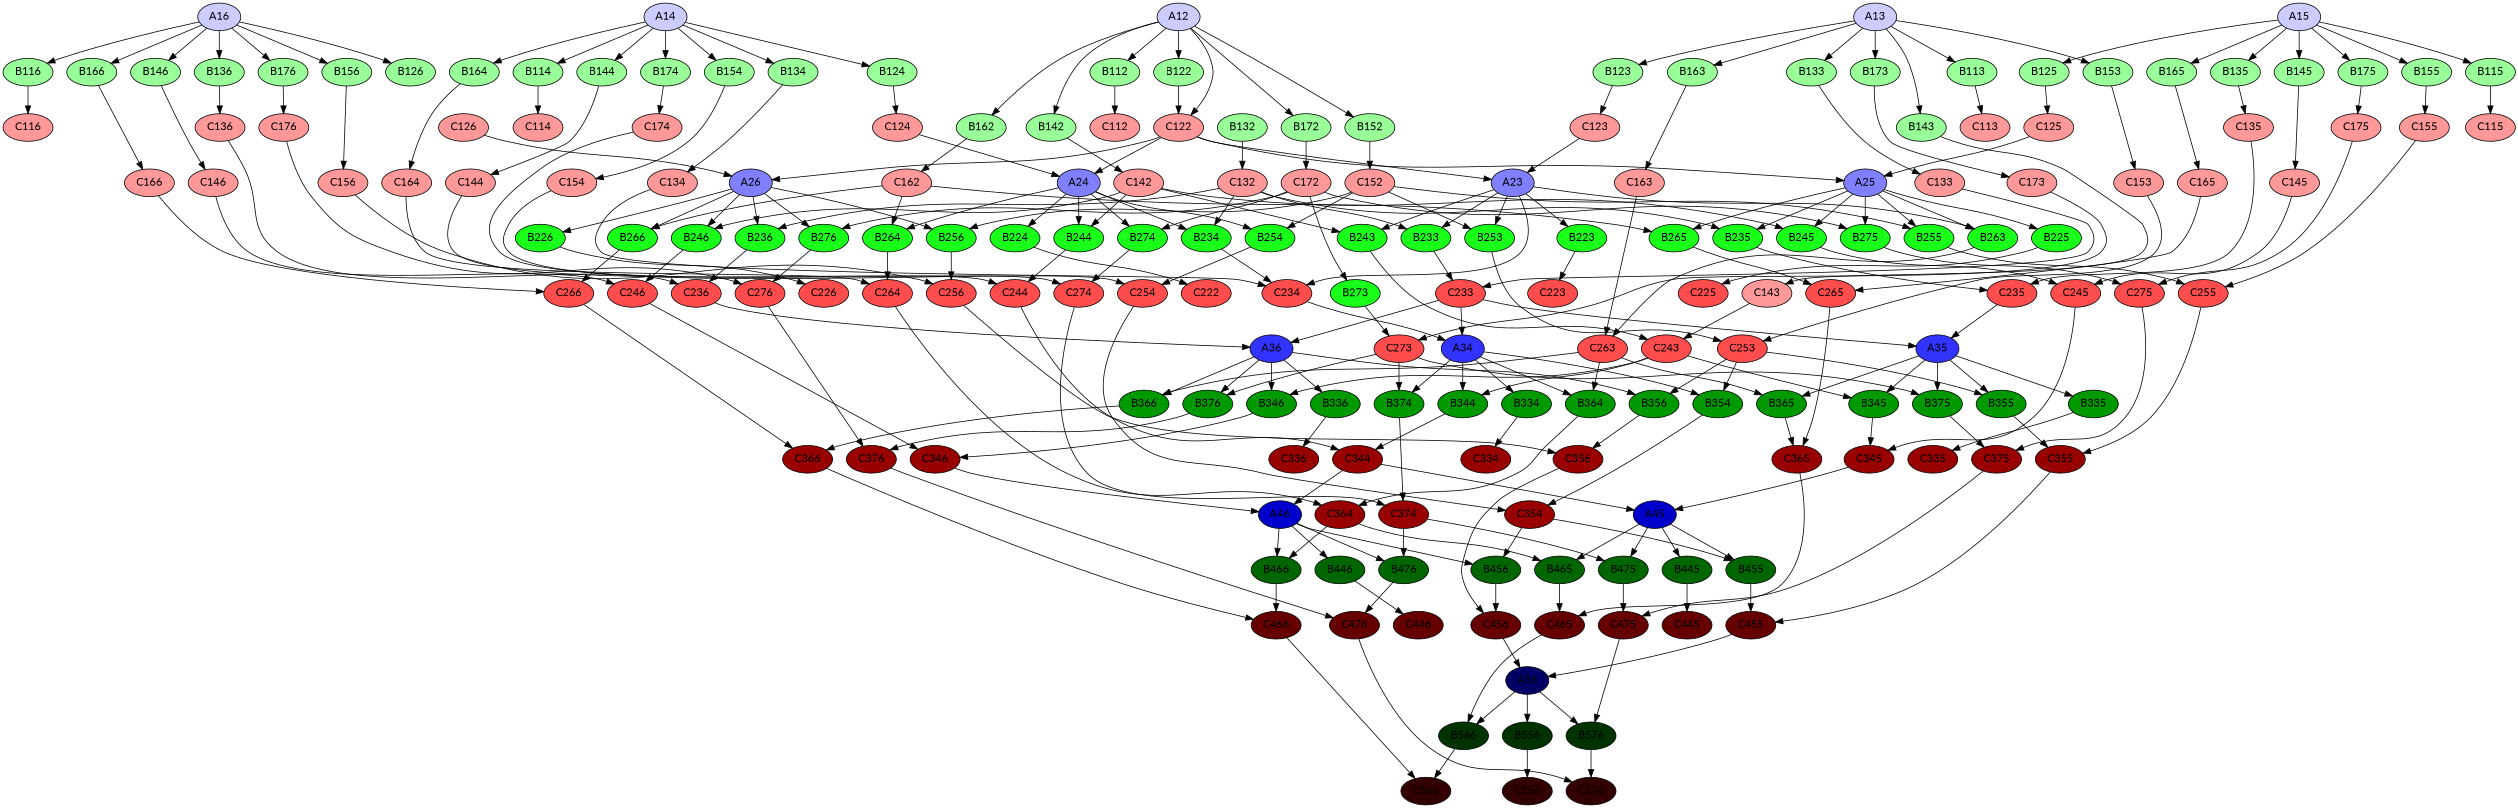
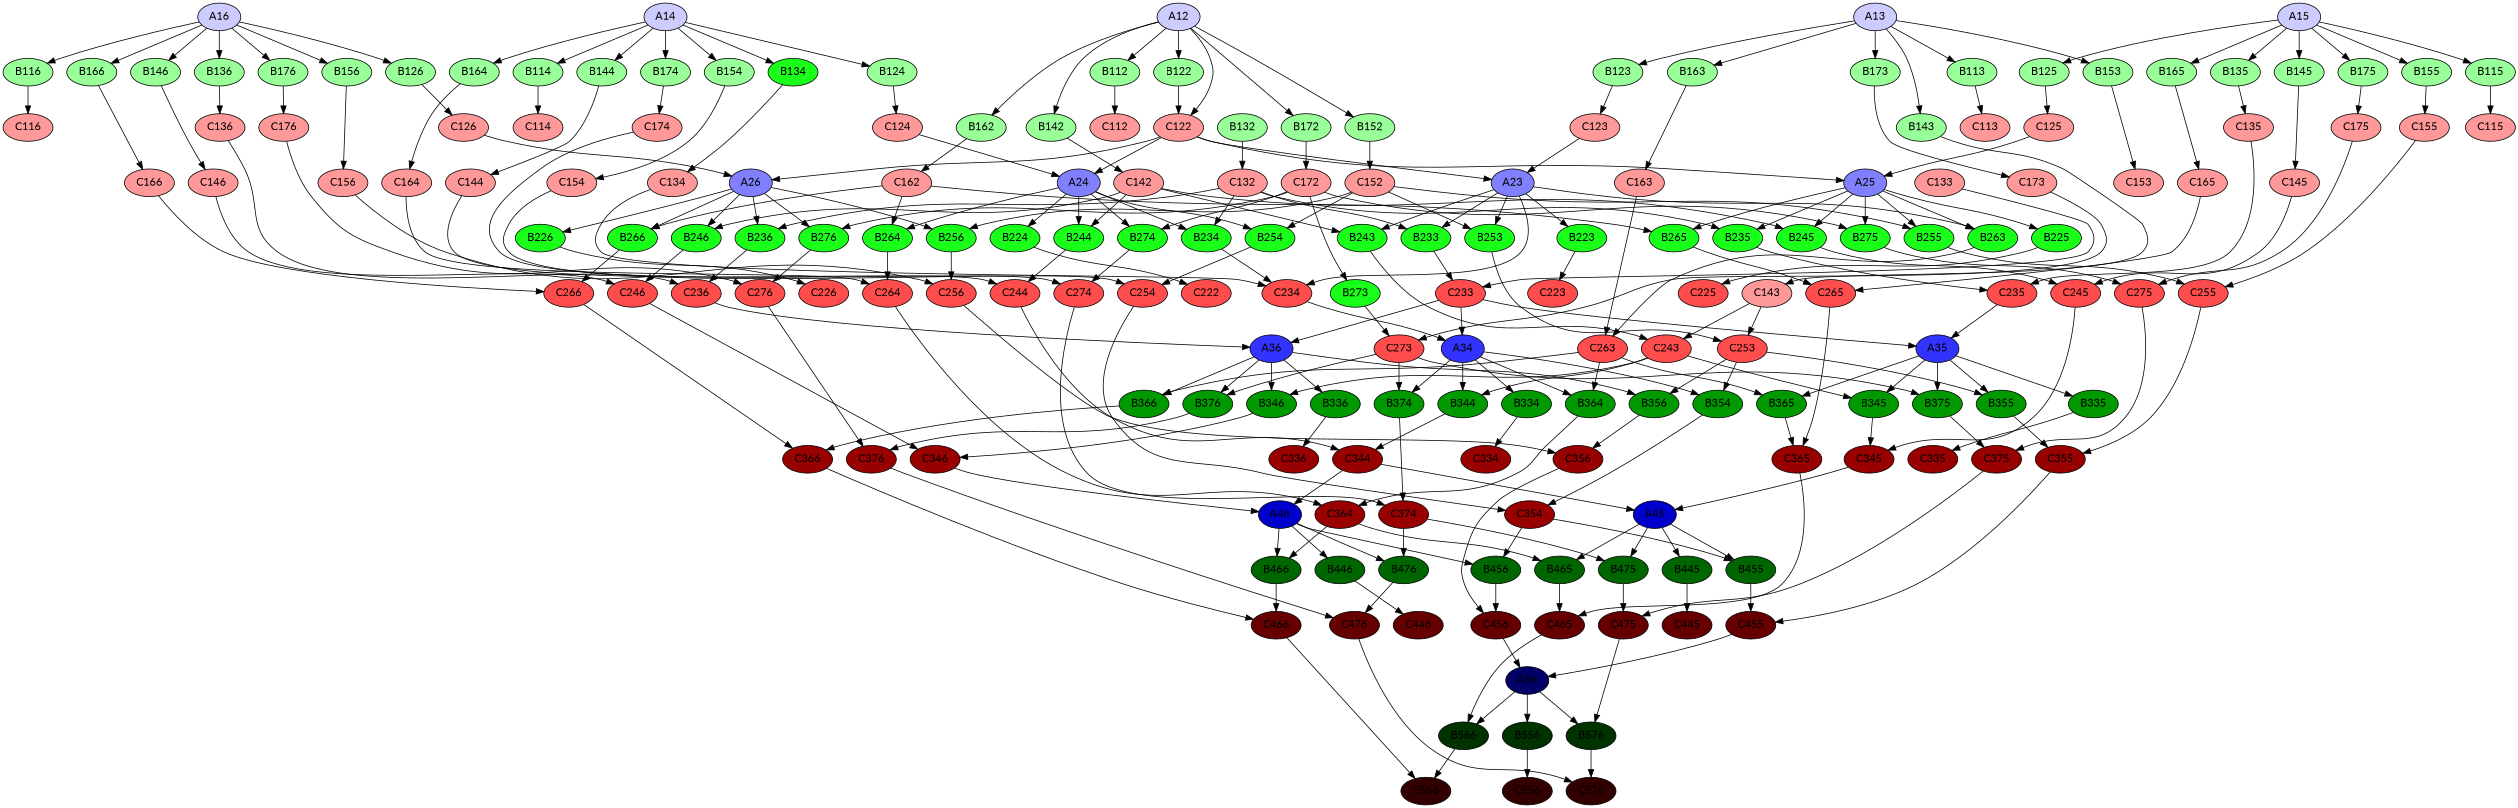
(793, 72) -> (793, 72)
(1811, 72) -> none
none -> (434, 97)
(1936, 290) -> (1756, 317)
